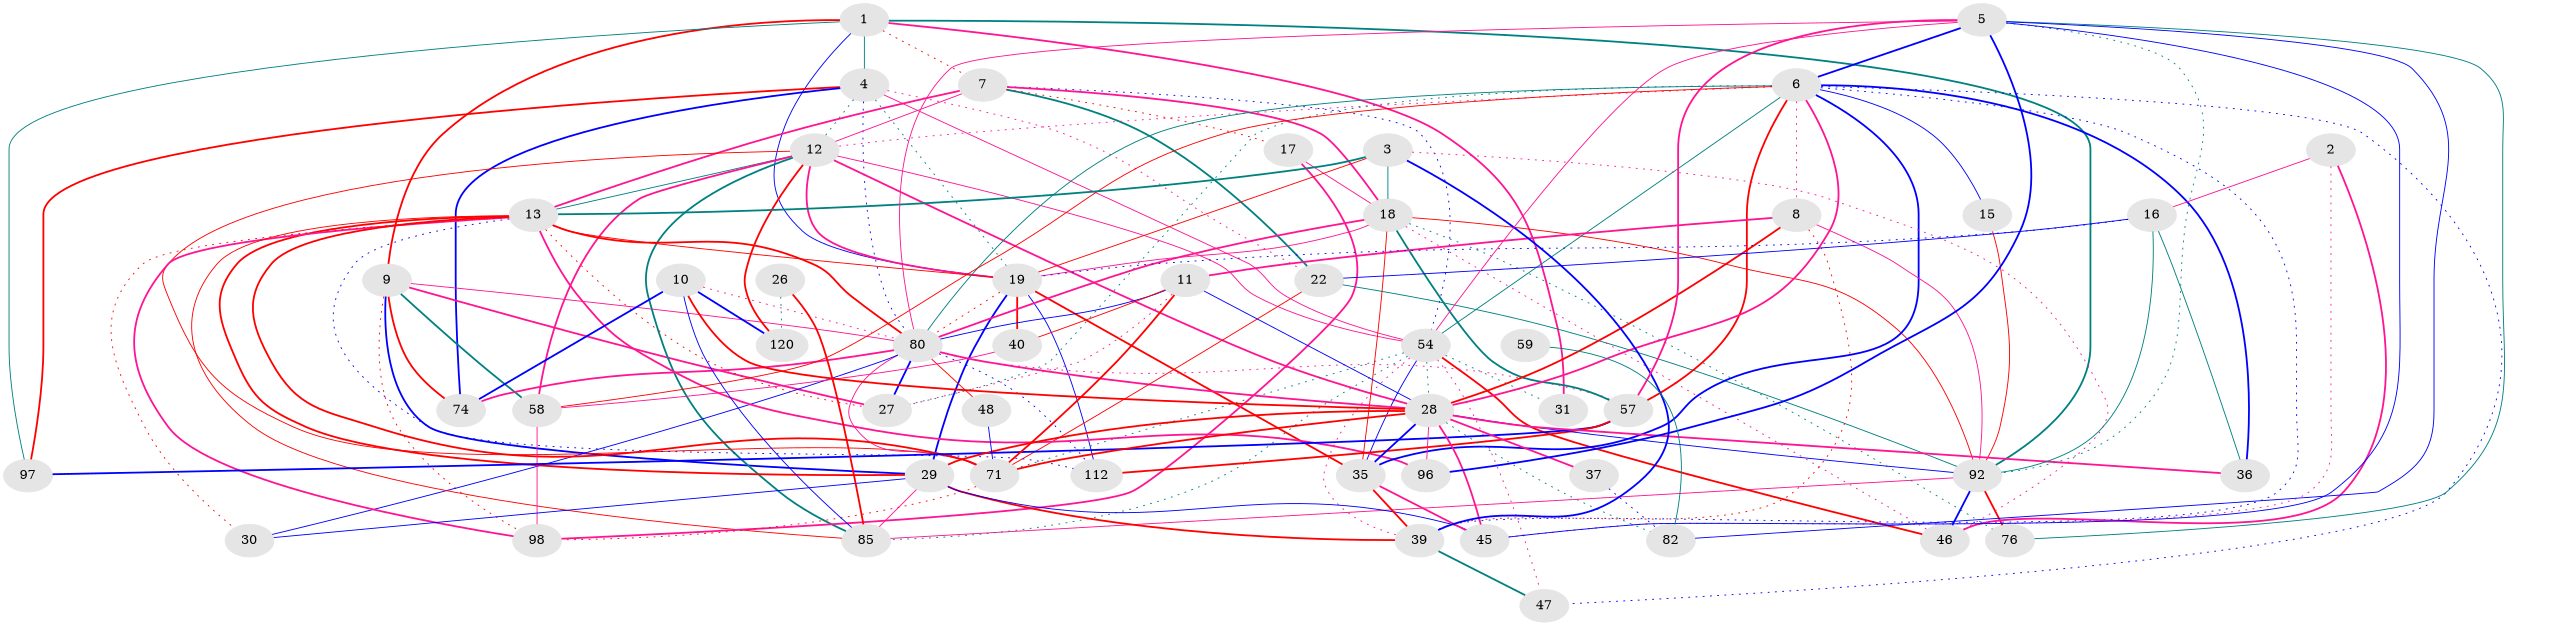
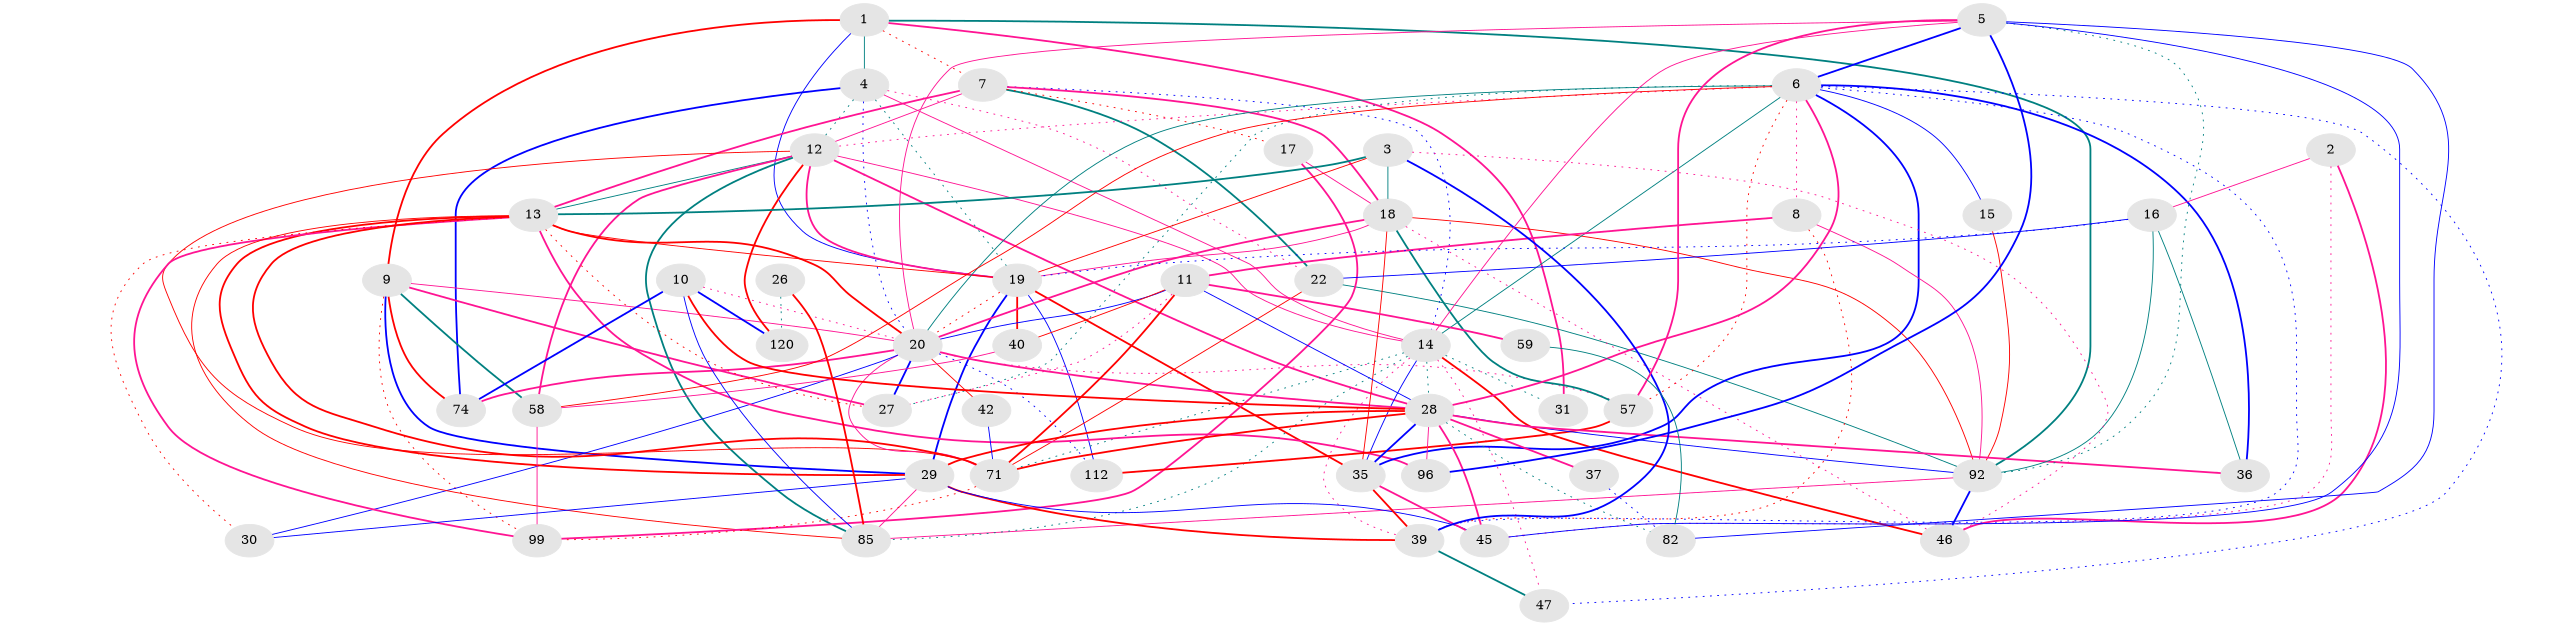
(1747, 259) -> (1747, 259)
none -> (1356, 310)
(1614, 332) -> none
(918, 345) -> (918, 345)
(1426, 345) -> (1426, 345)
(395, 404) -> none
(986, 410) -> (986, 410)
(28, 476) -> none
(537, 541) -> (537, 541)
(2010, 541) -> none
